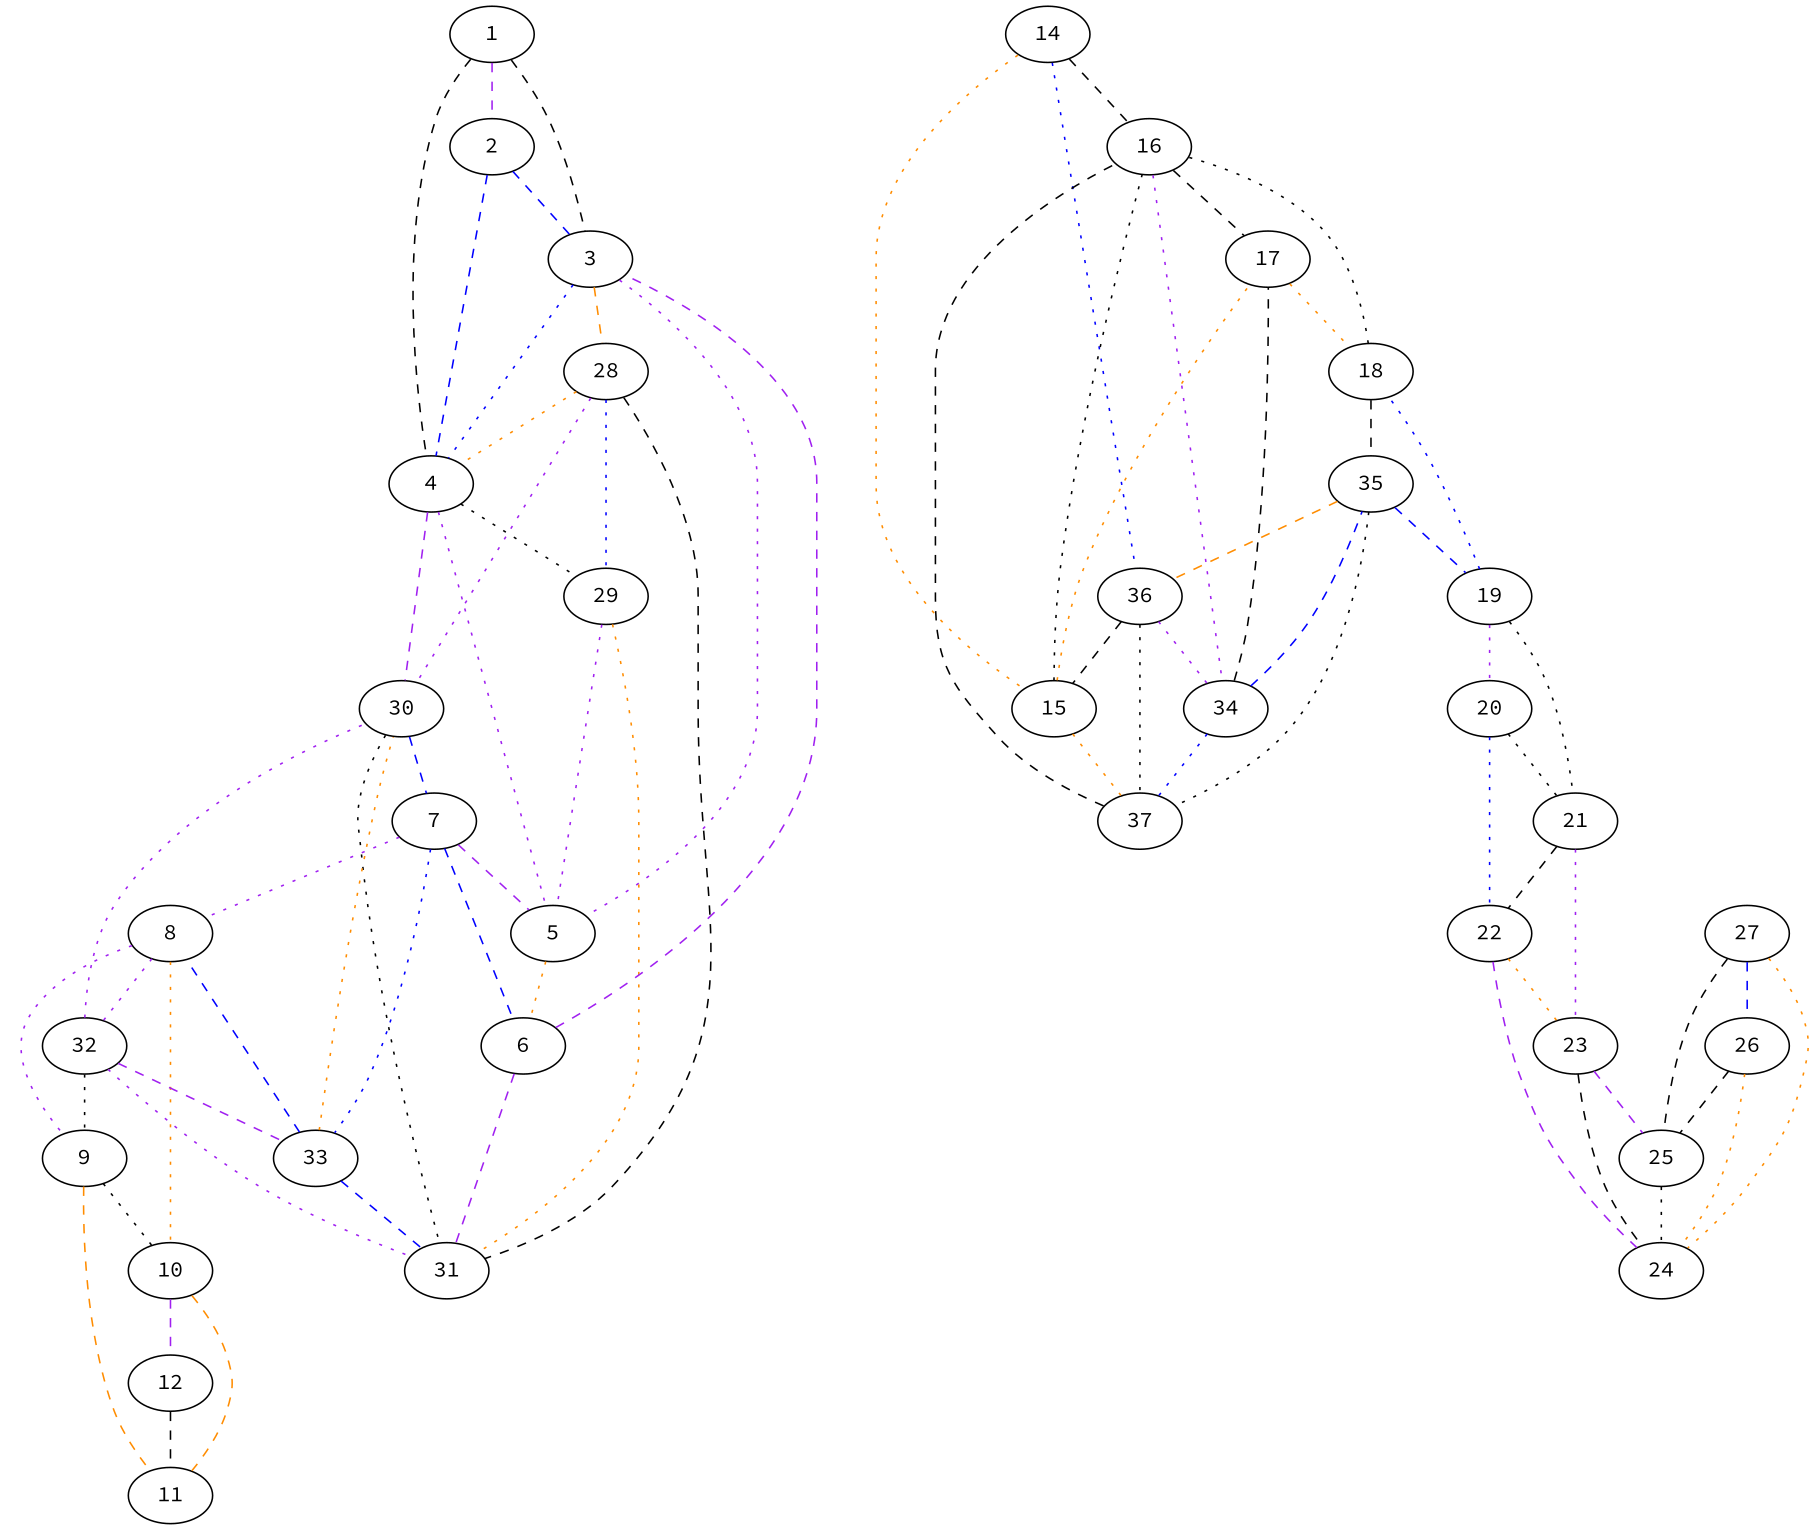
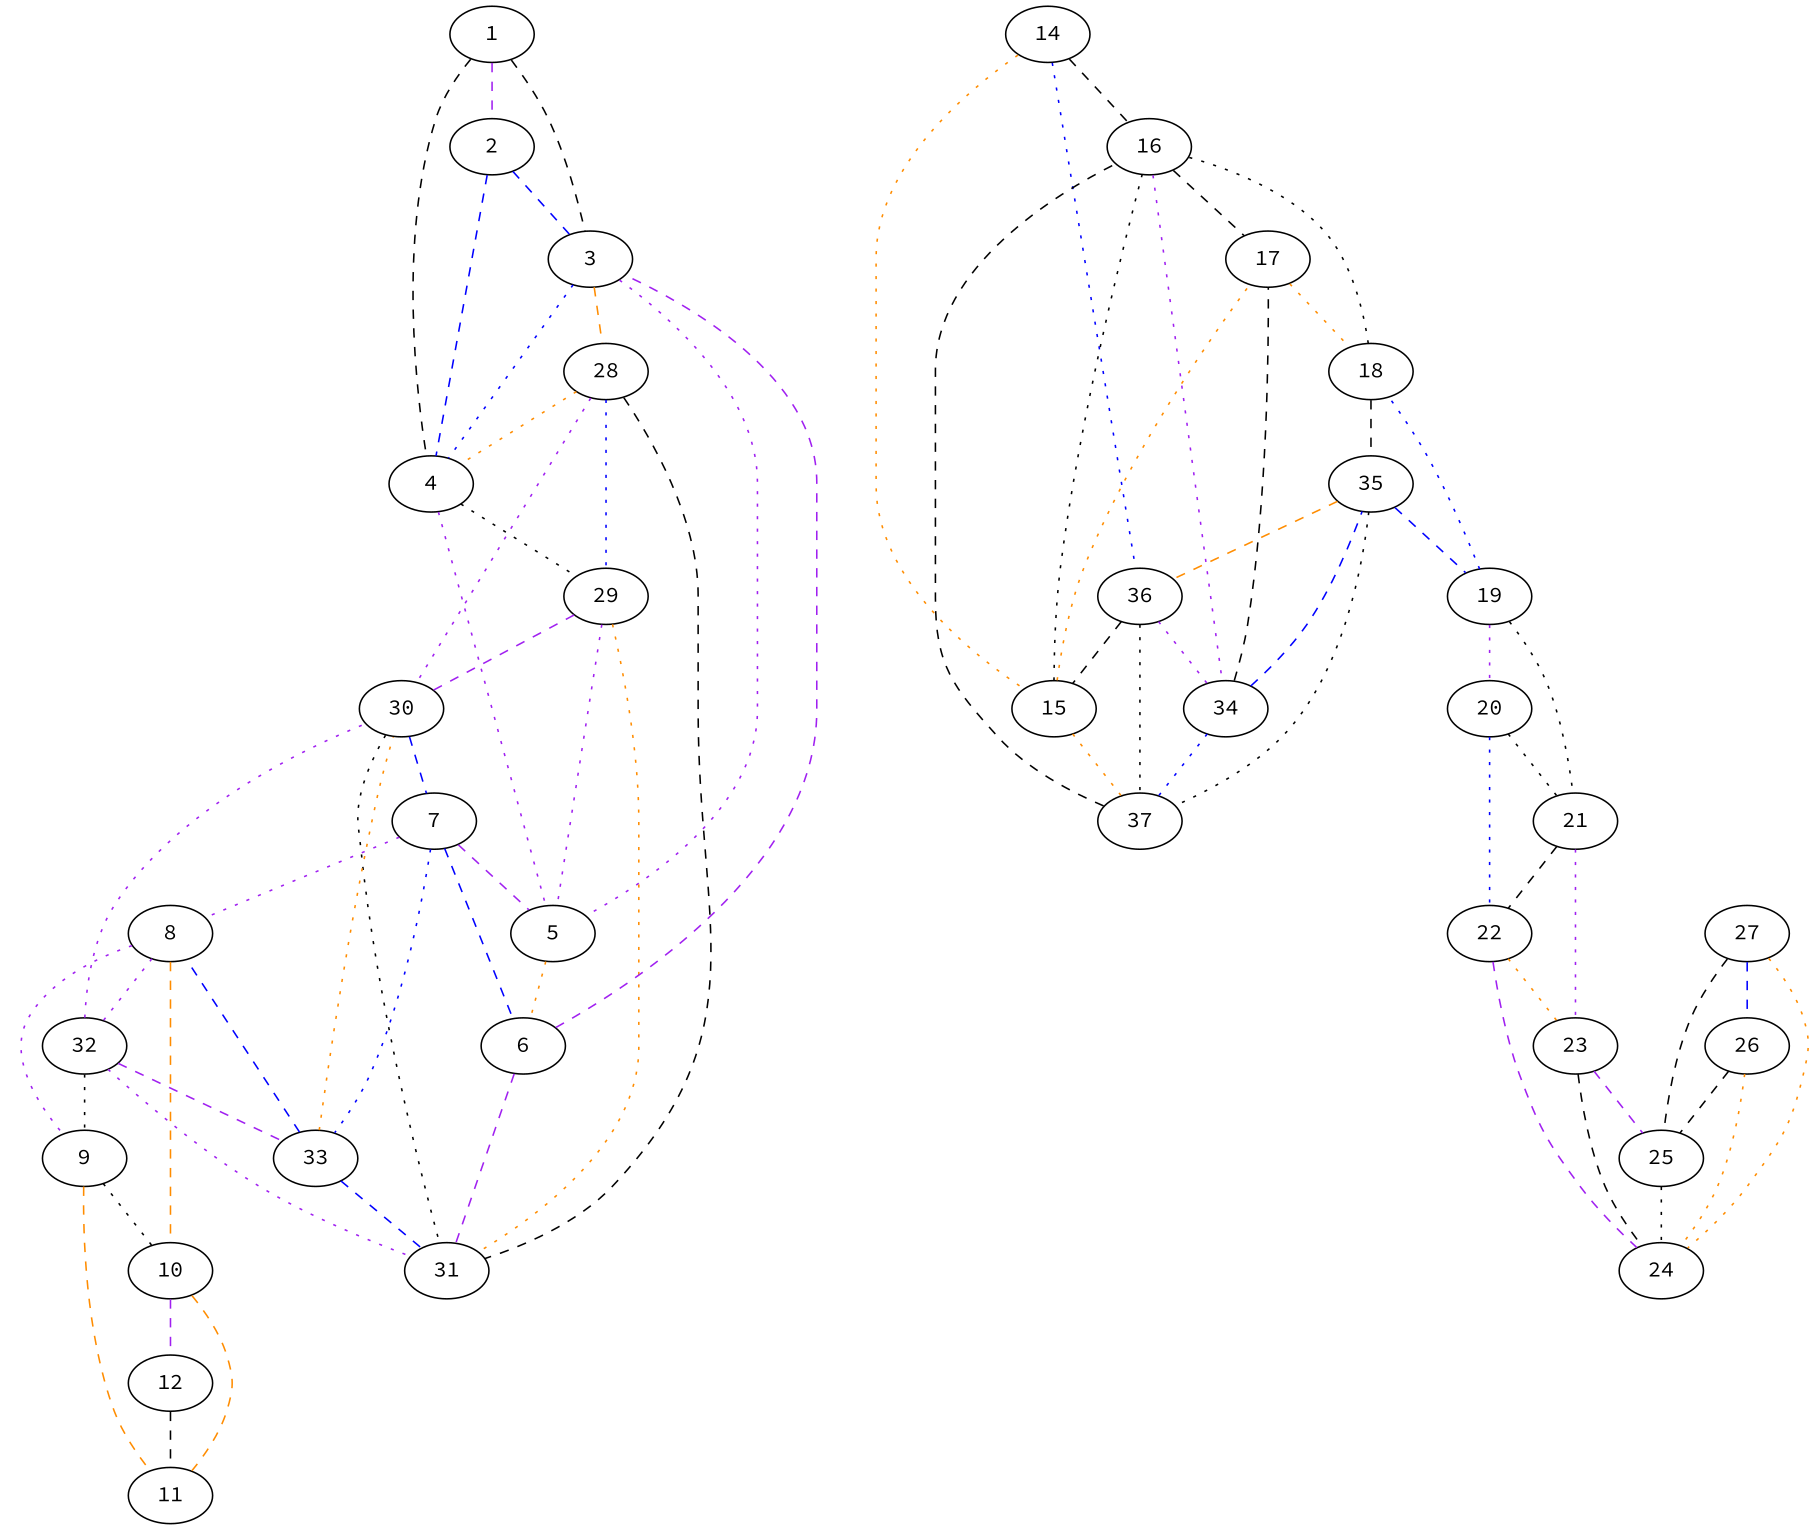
(416, 596) -> (504, 653)
(170, 1102) -> (170, 1102)
